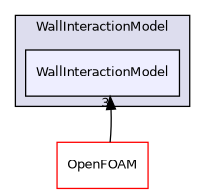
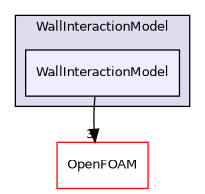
(111, 126) -> (94, 115)
